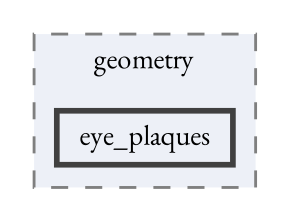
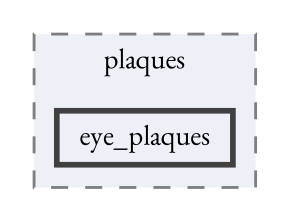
(145, 61) -> (145, 61)
